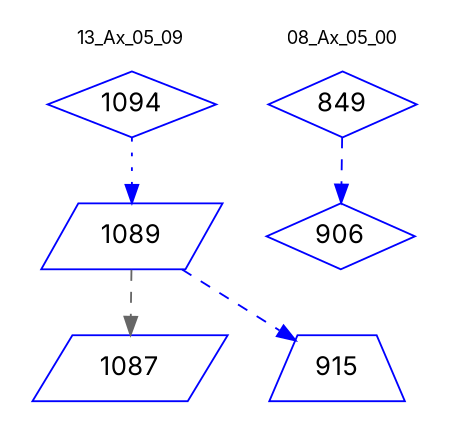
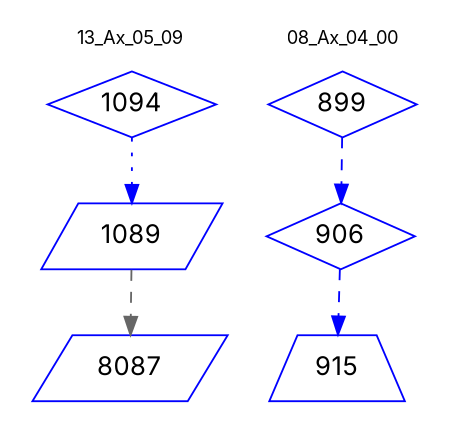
(343, 39) -> (343, 39)
(343, 104) -> (343, 104)
(226, 297) -> (339, 293)
(130, 368) -> (130, 368)
